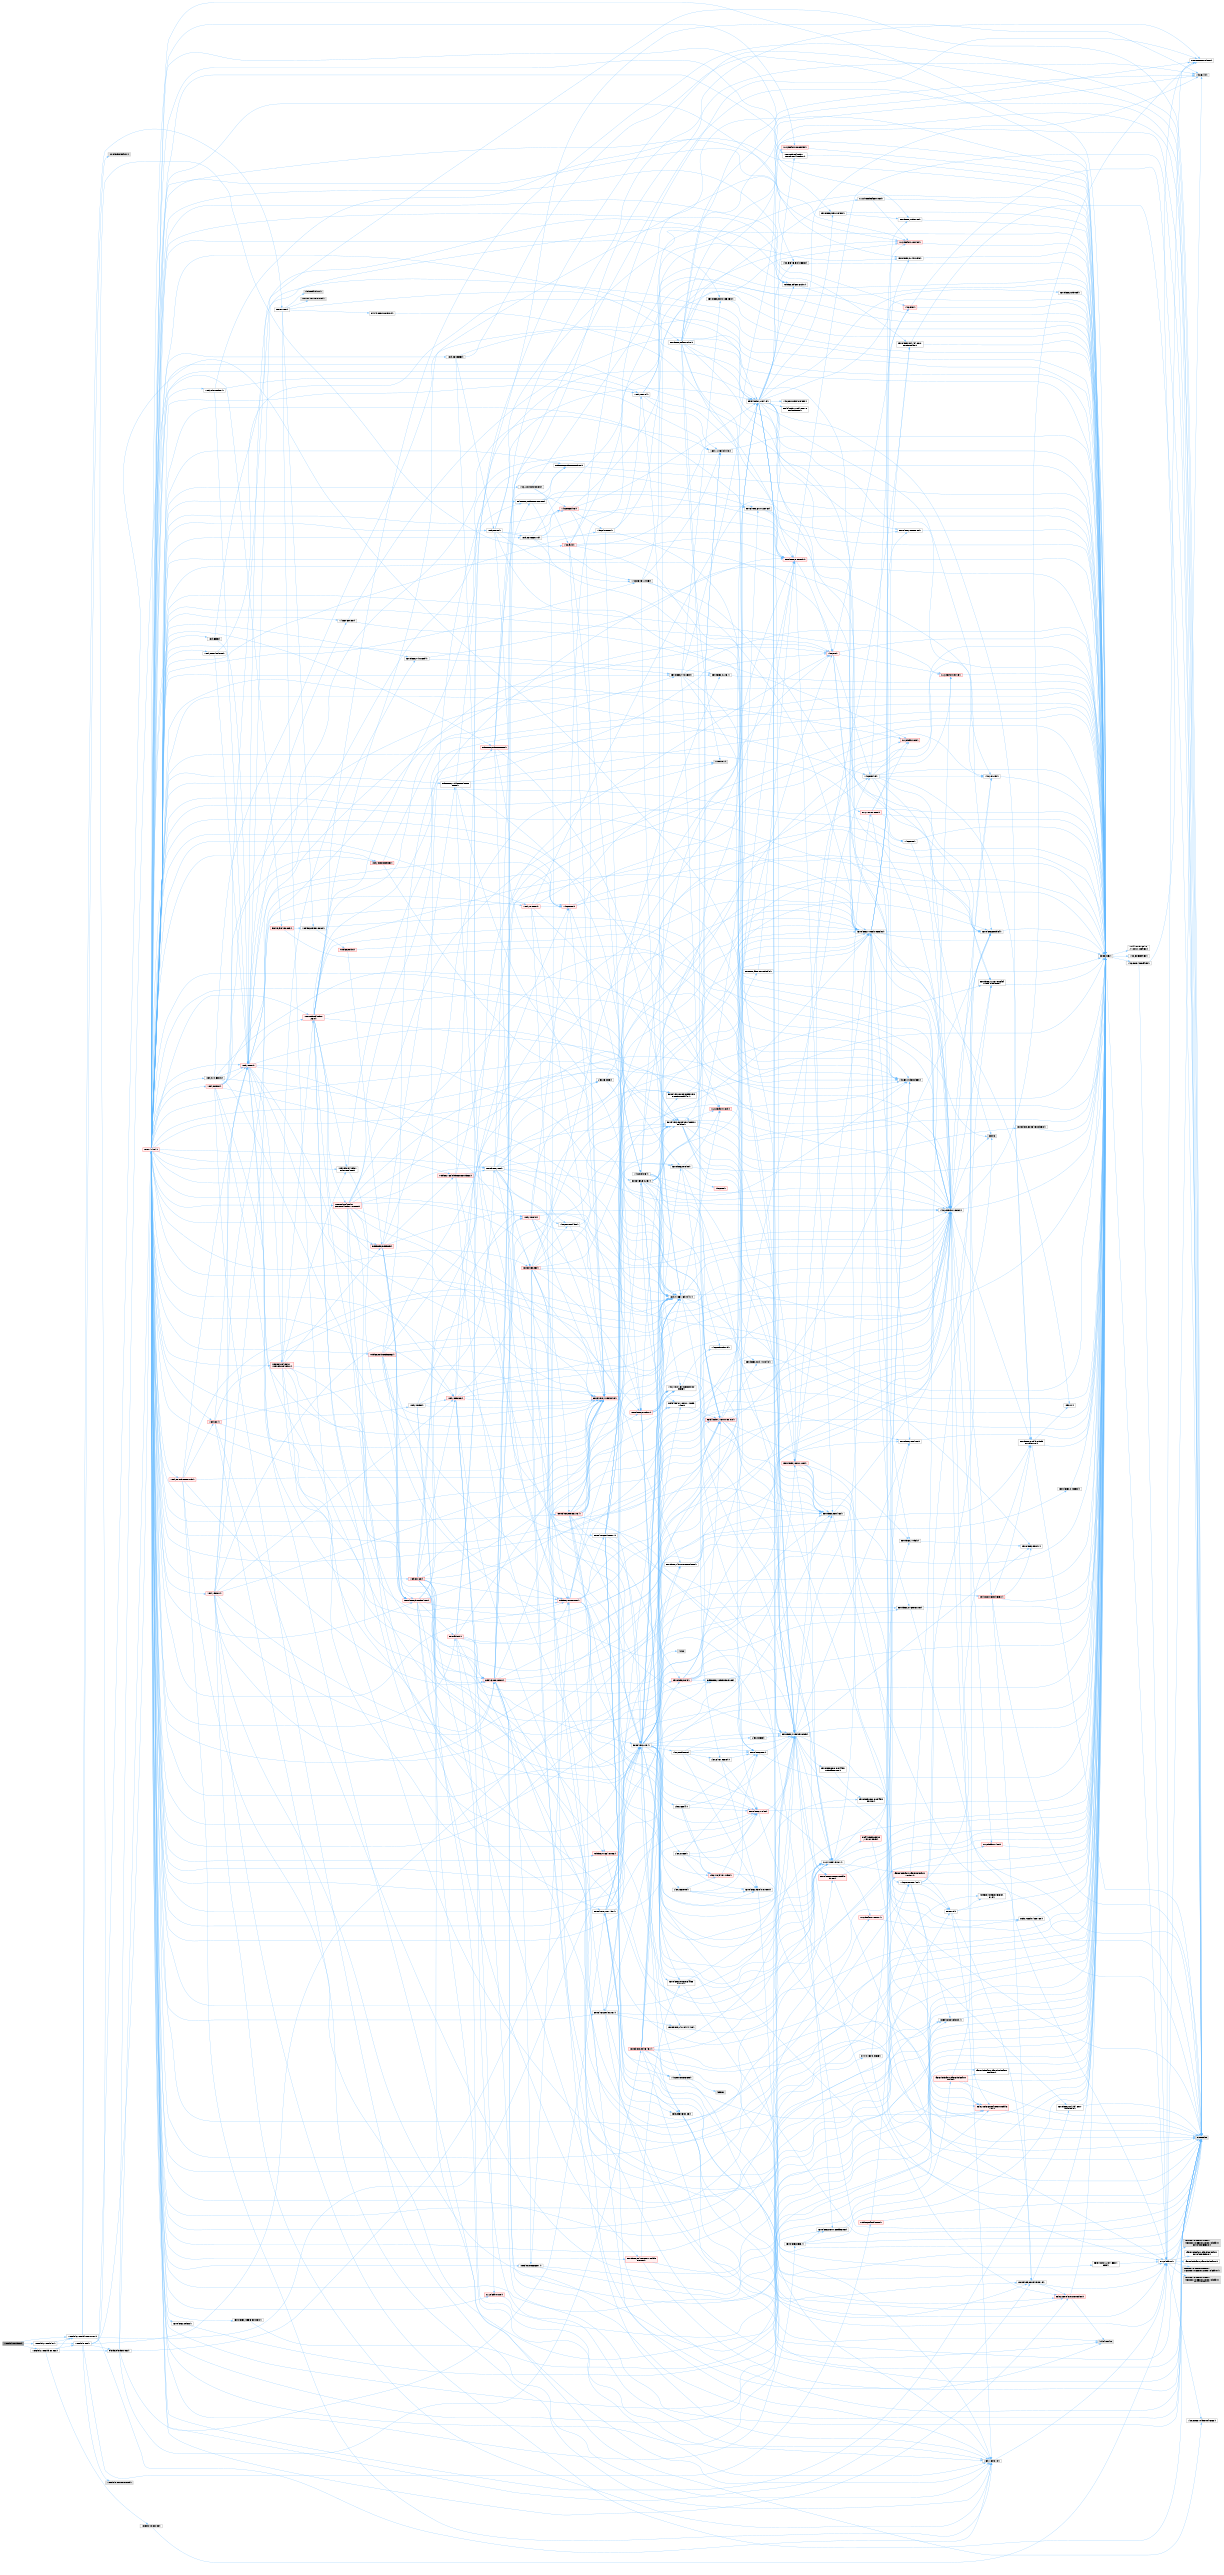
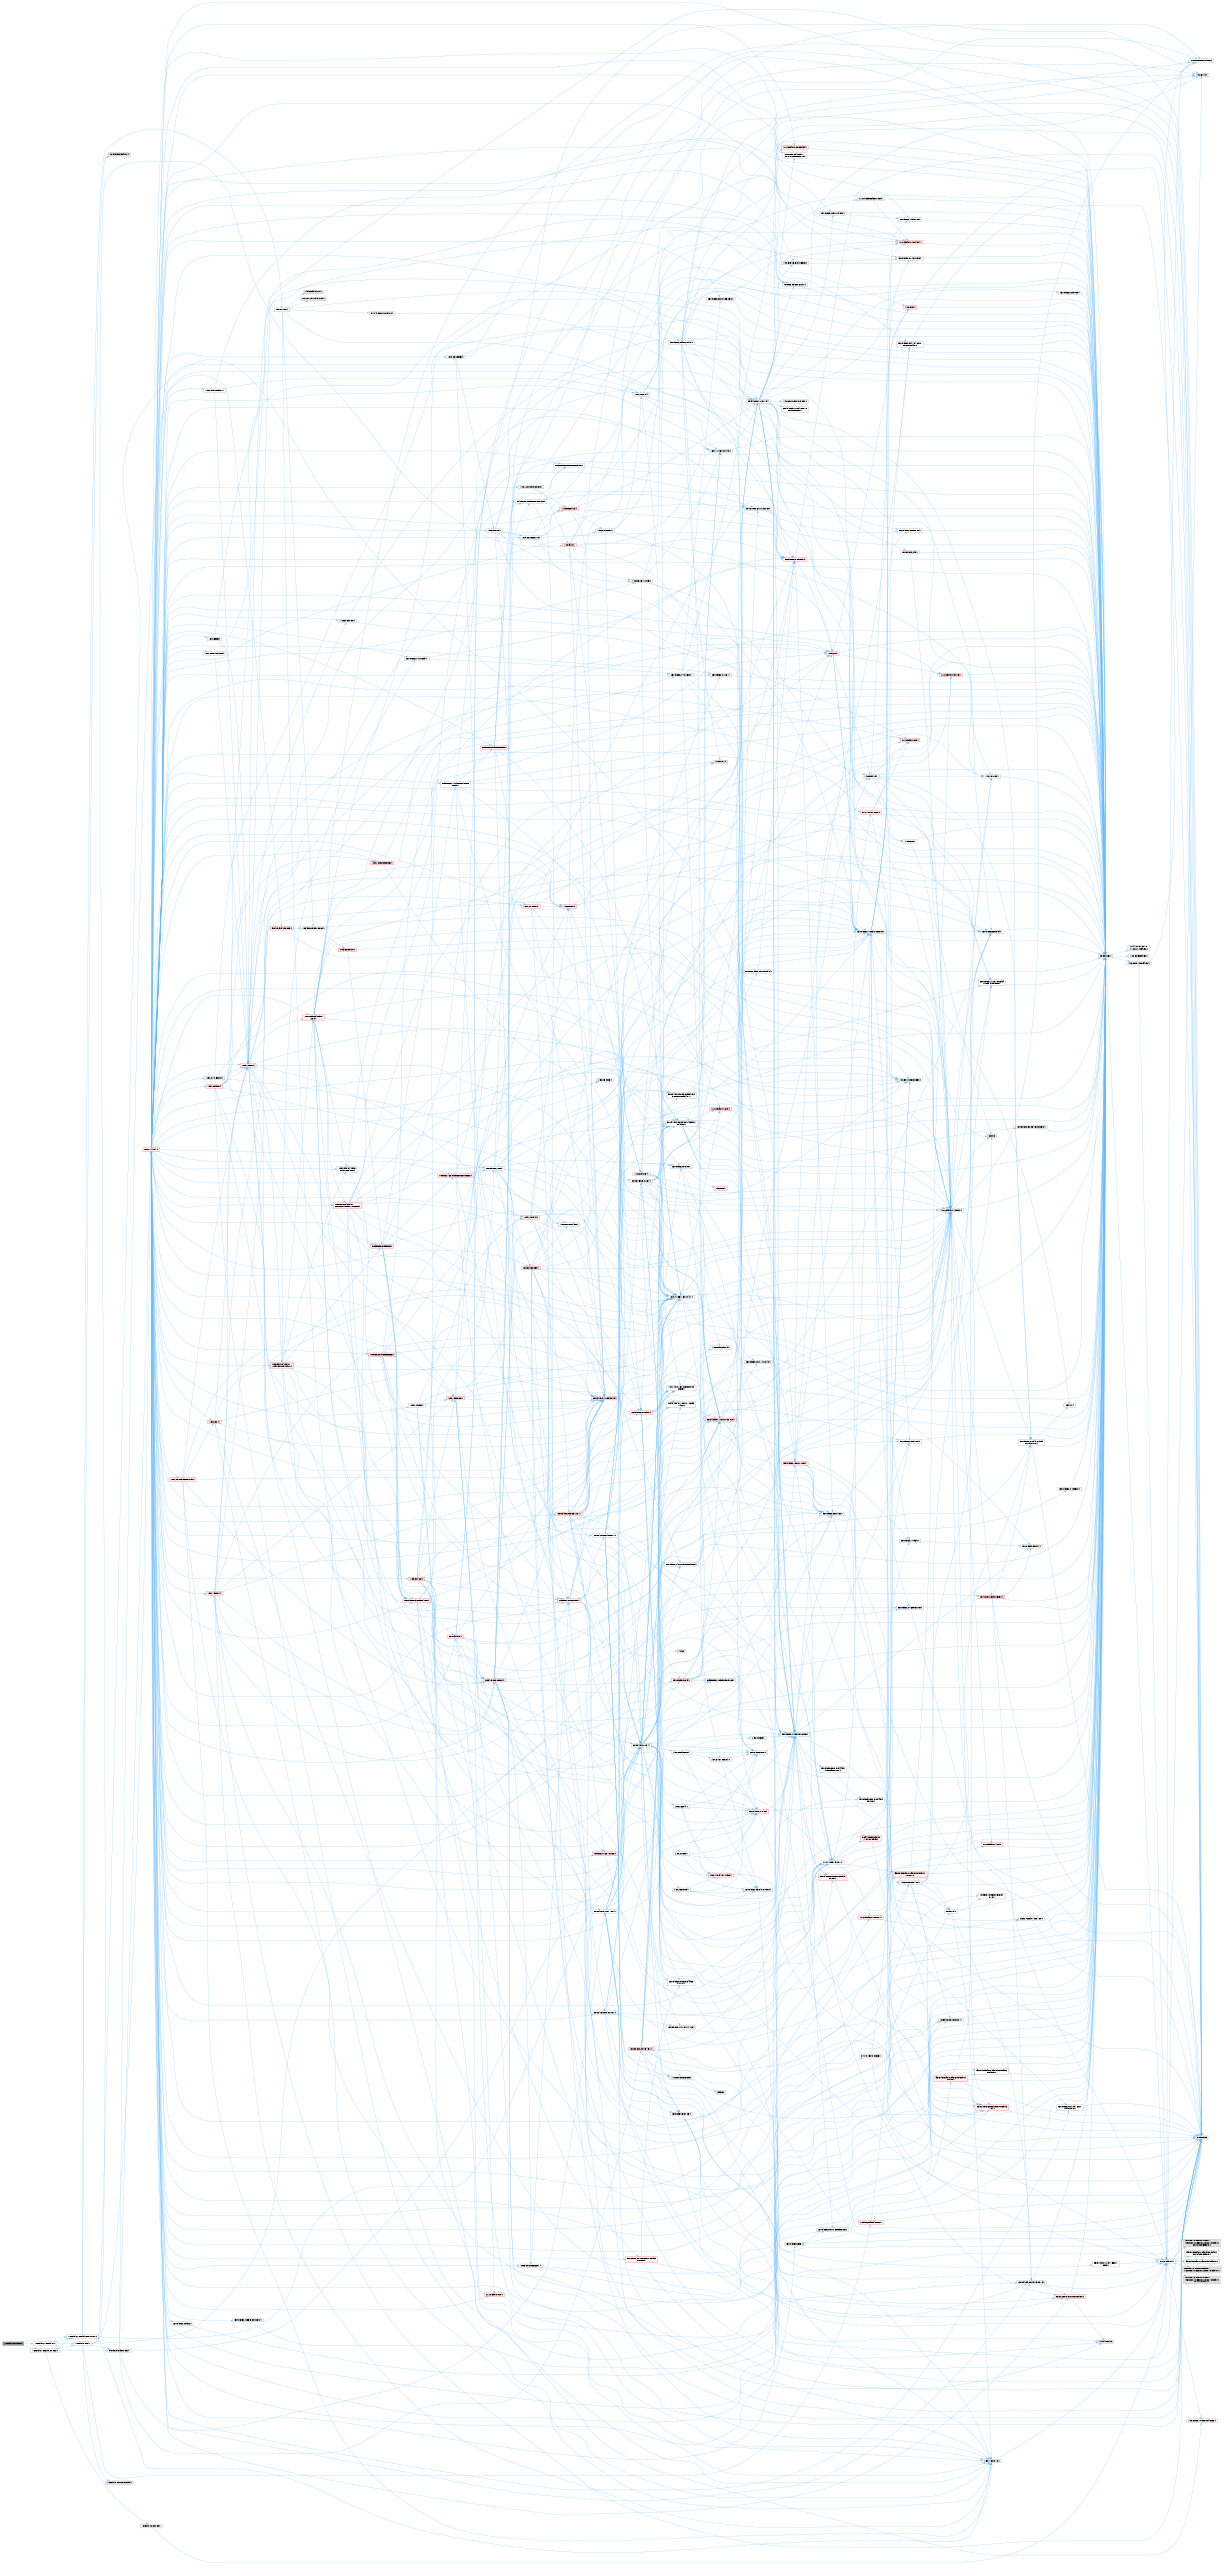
(795, 155) -> (795, 155)
none -> (910, 552)
(628, 1005) -> (607, 1031)
